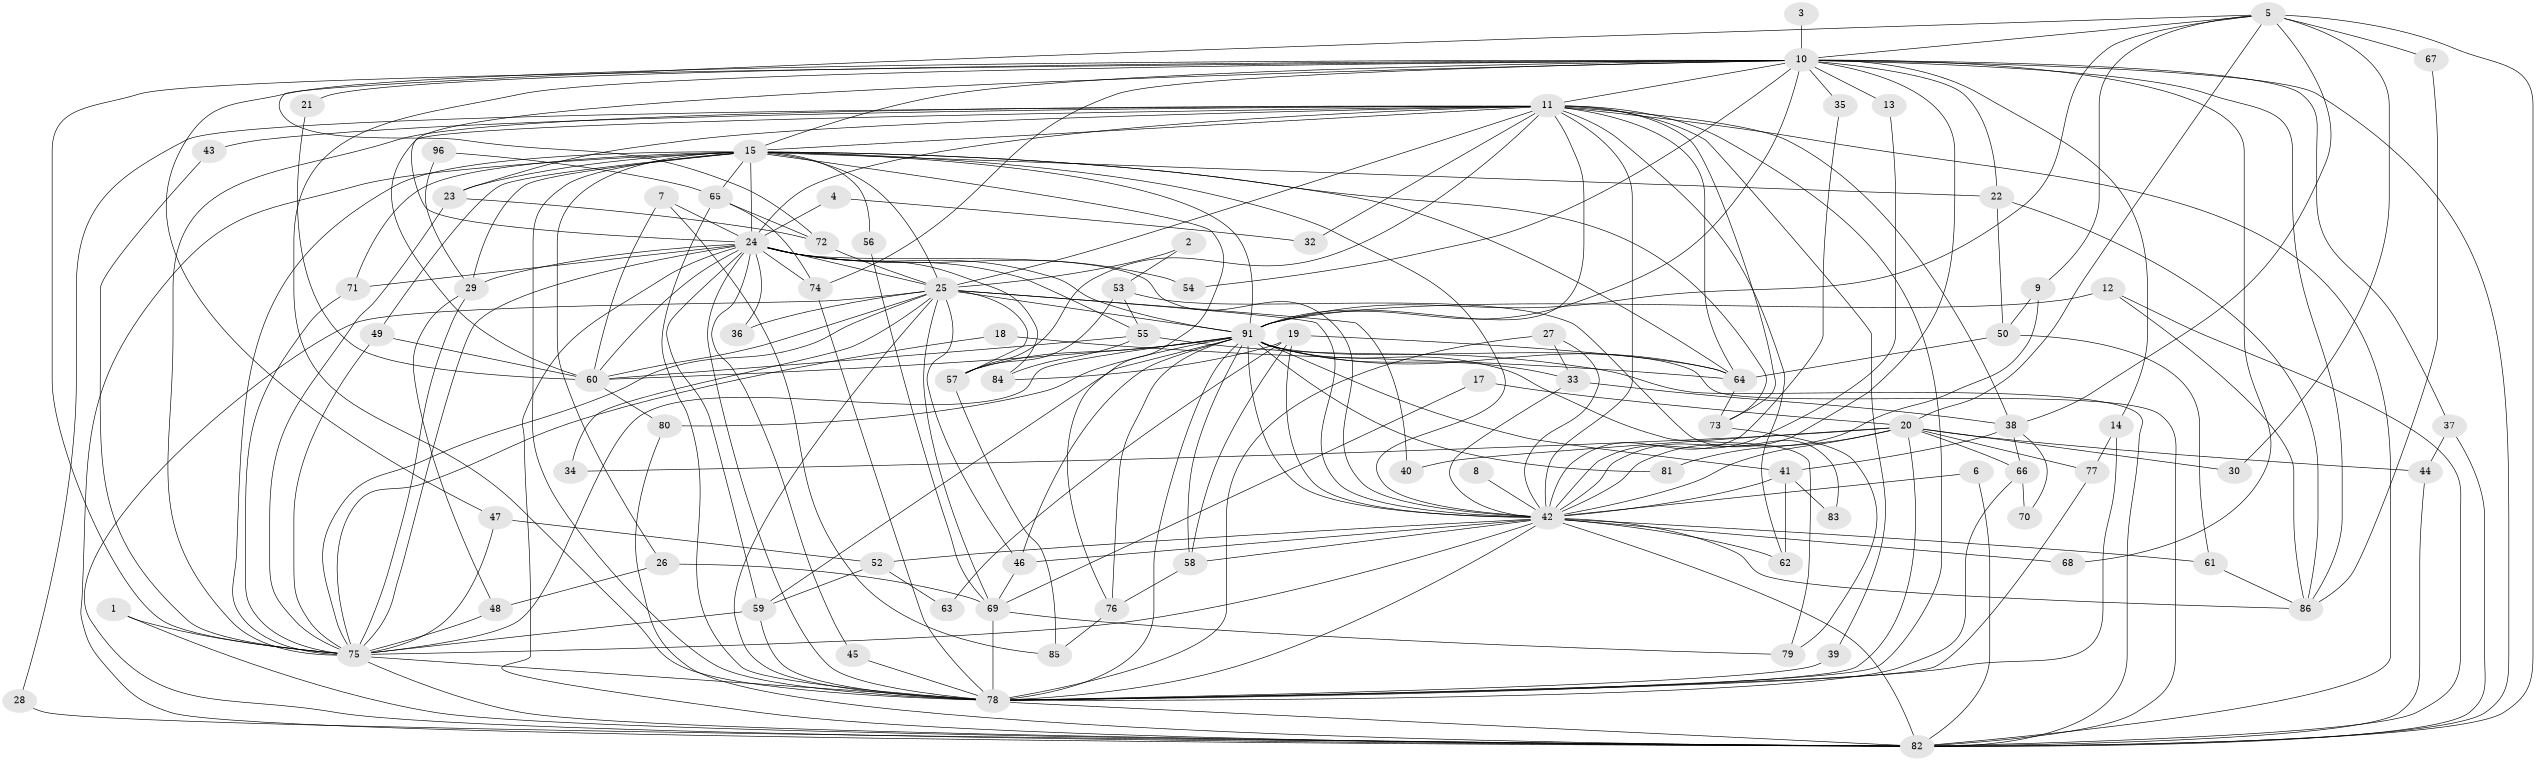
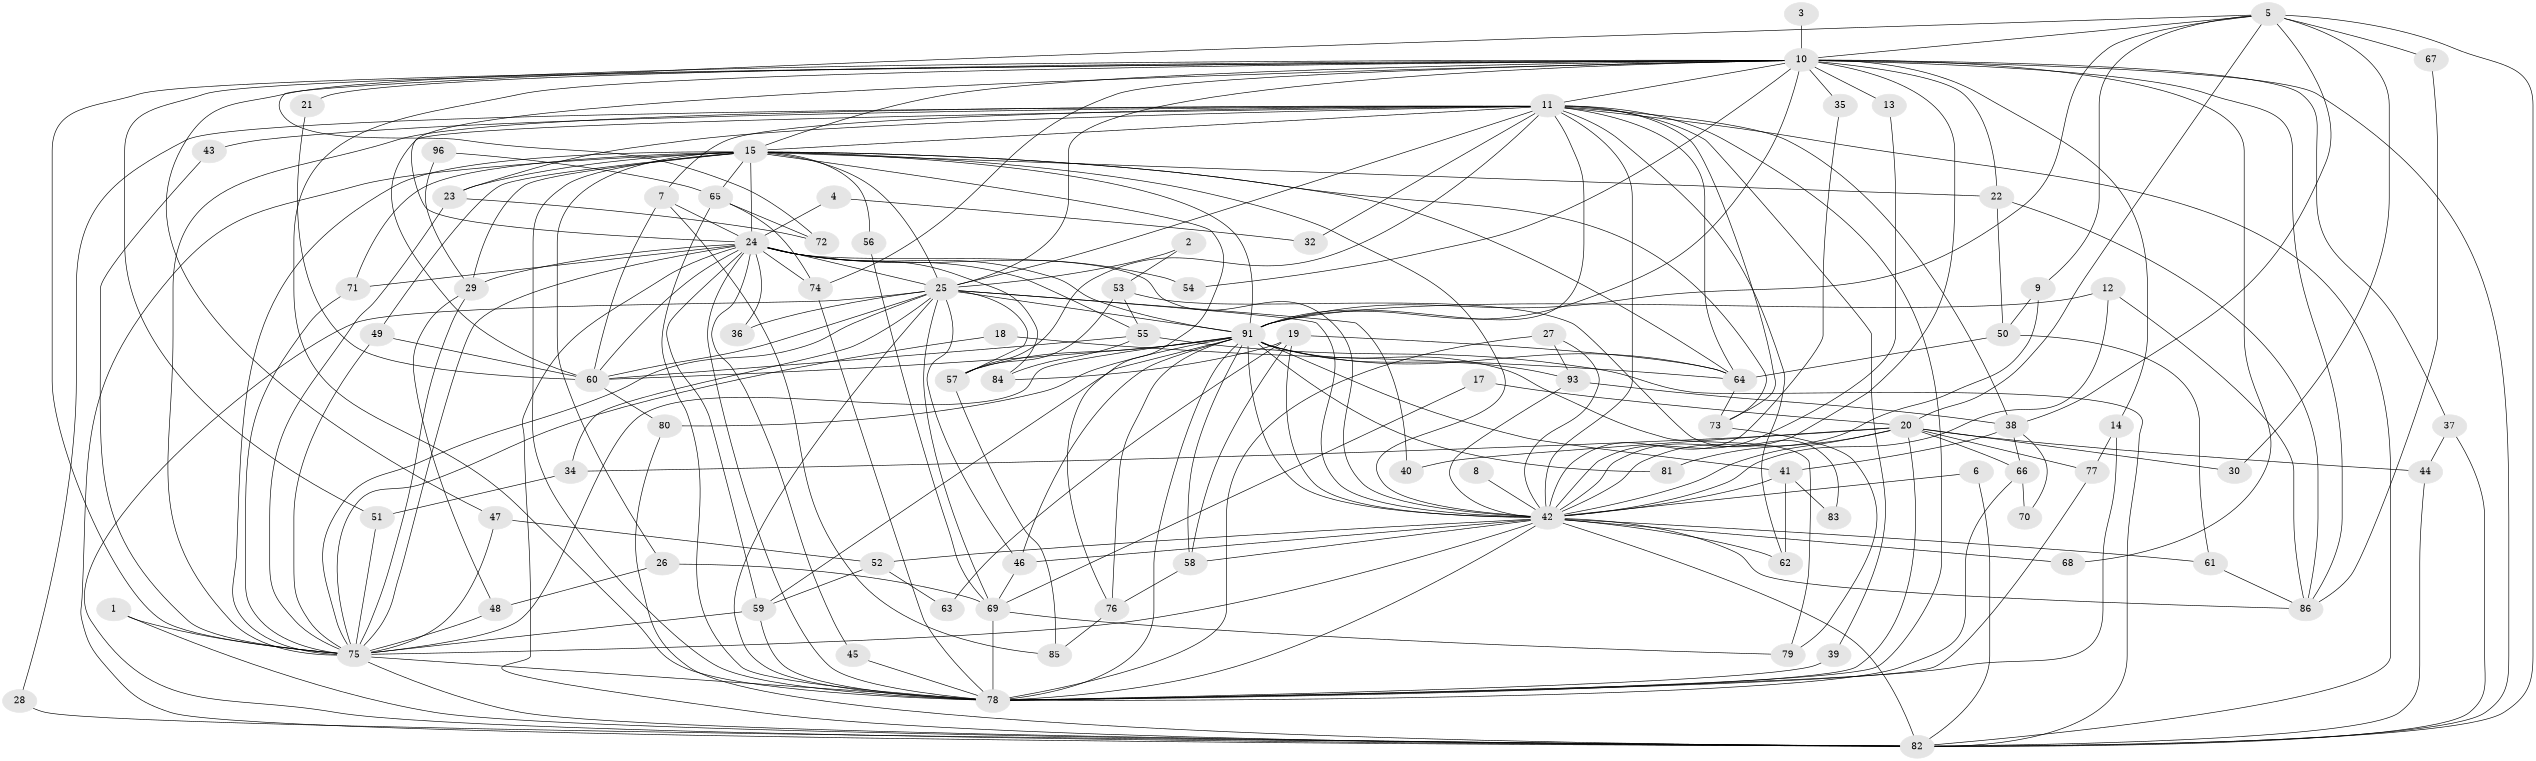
(1014, 141) -> (893, 121)
(881, 267) -> (1321, 85)
(1573, 380) -> (1573, 380)
(1896, 399) -> none
none -> (377, 518)
(2460, 653) -> (1869, 446)
(1455, 724) -> none
